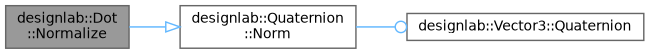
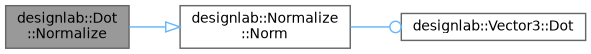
(268, 27) -> (265, 27)
(525, 27) -> (493, 27)
